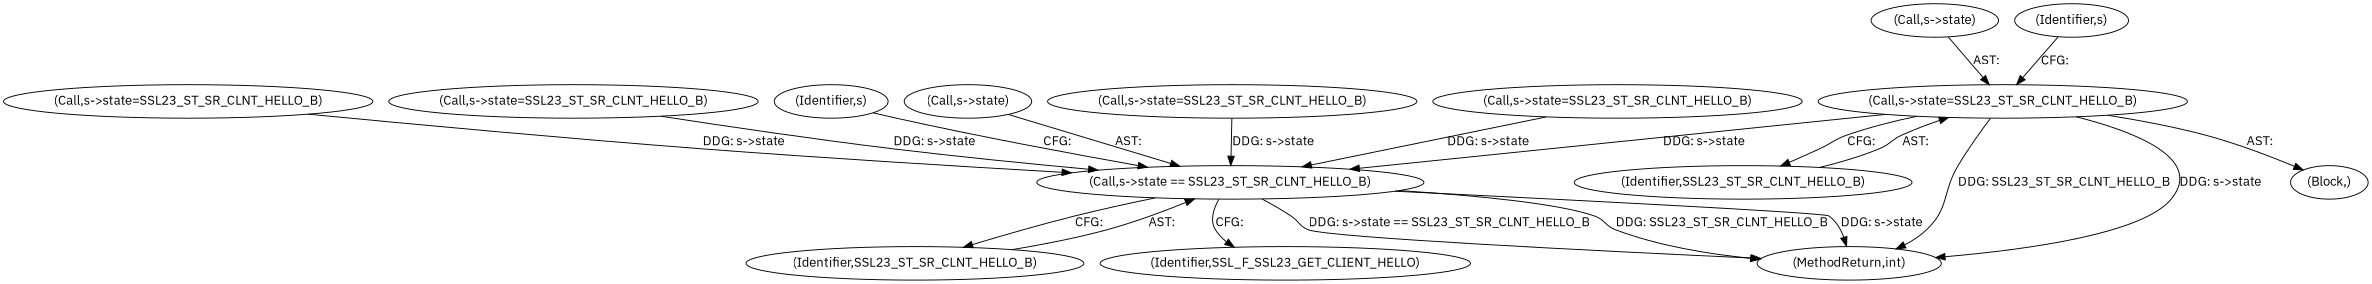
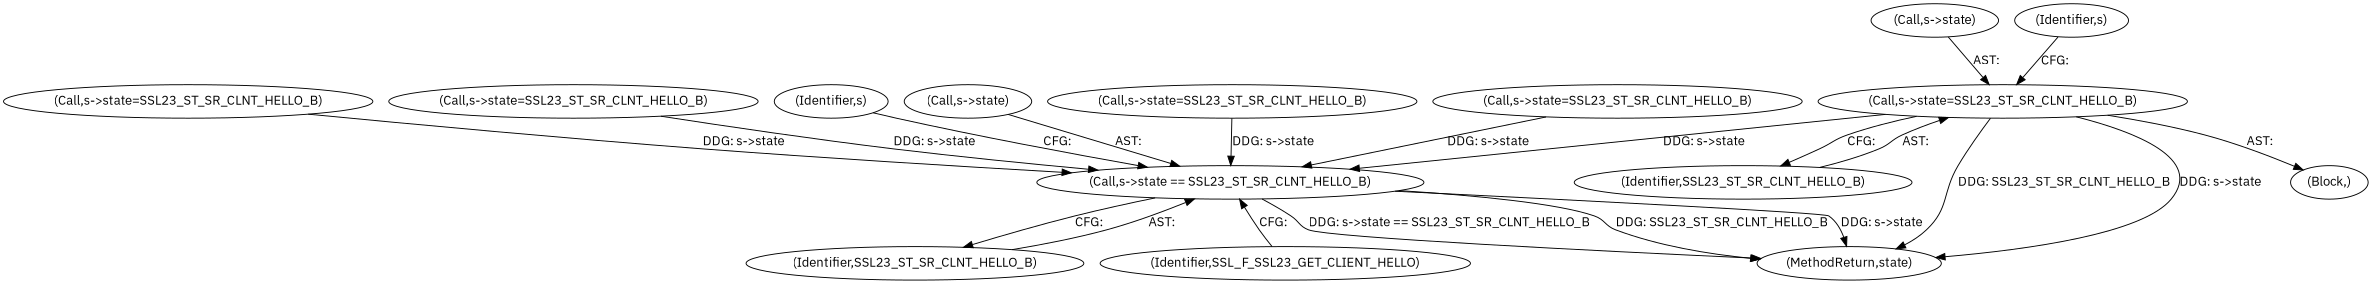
(1213, 222) -> (1257, 227)
(1849, 263) -> (1849, 263)
